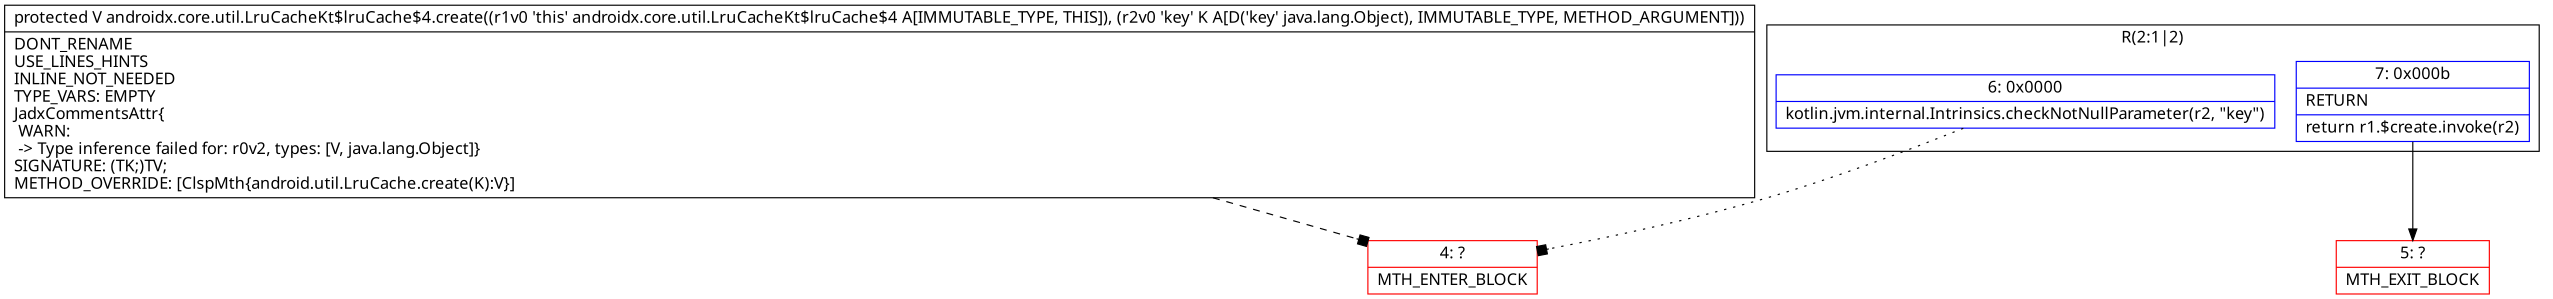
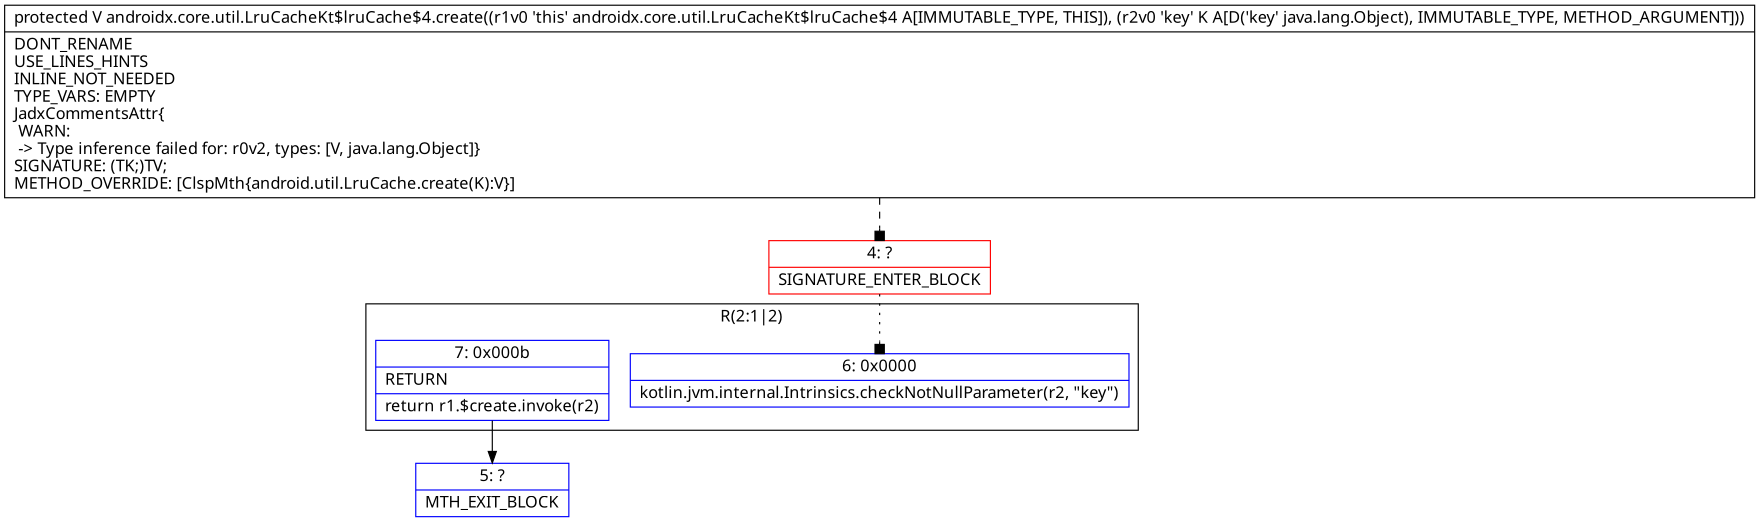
(1759, 200) -> (880, 318)
(2413, 267) -> (492, 490)
(1453, 280) -> (880, 280)
